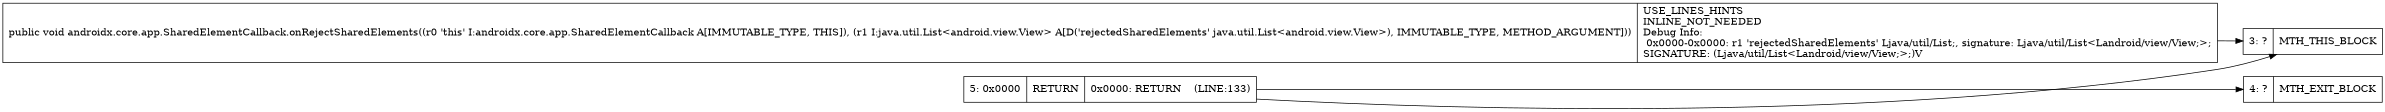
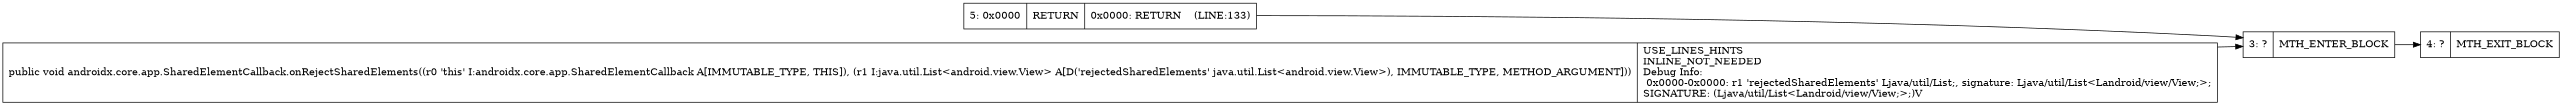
(2328, 41) -> (2334, 44)
(1746, 89) -> (2404, 45)
